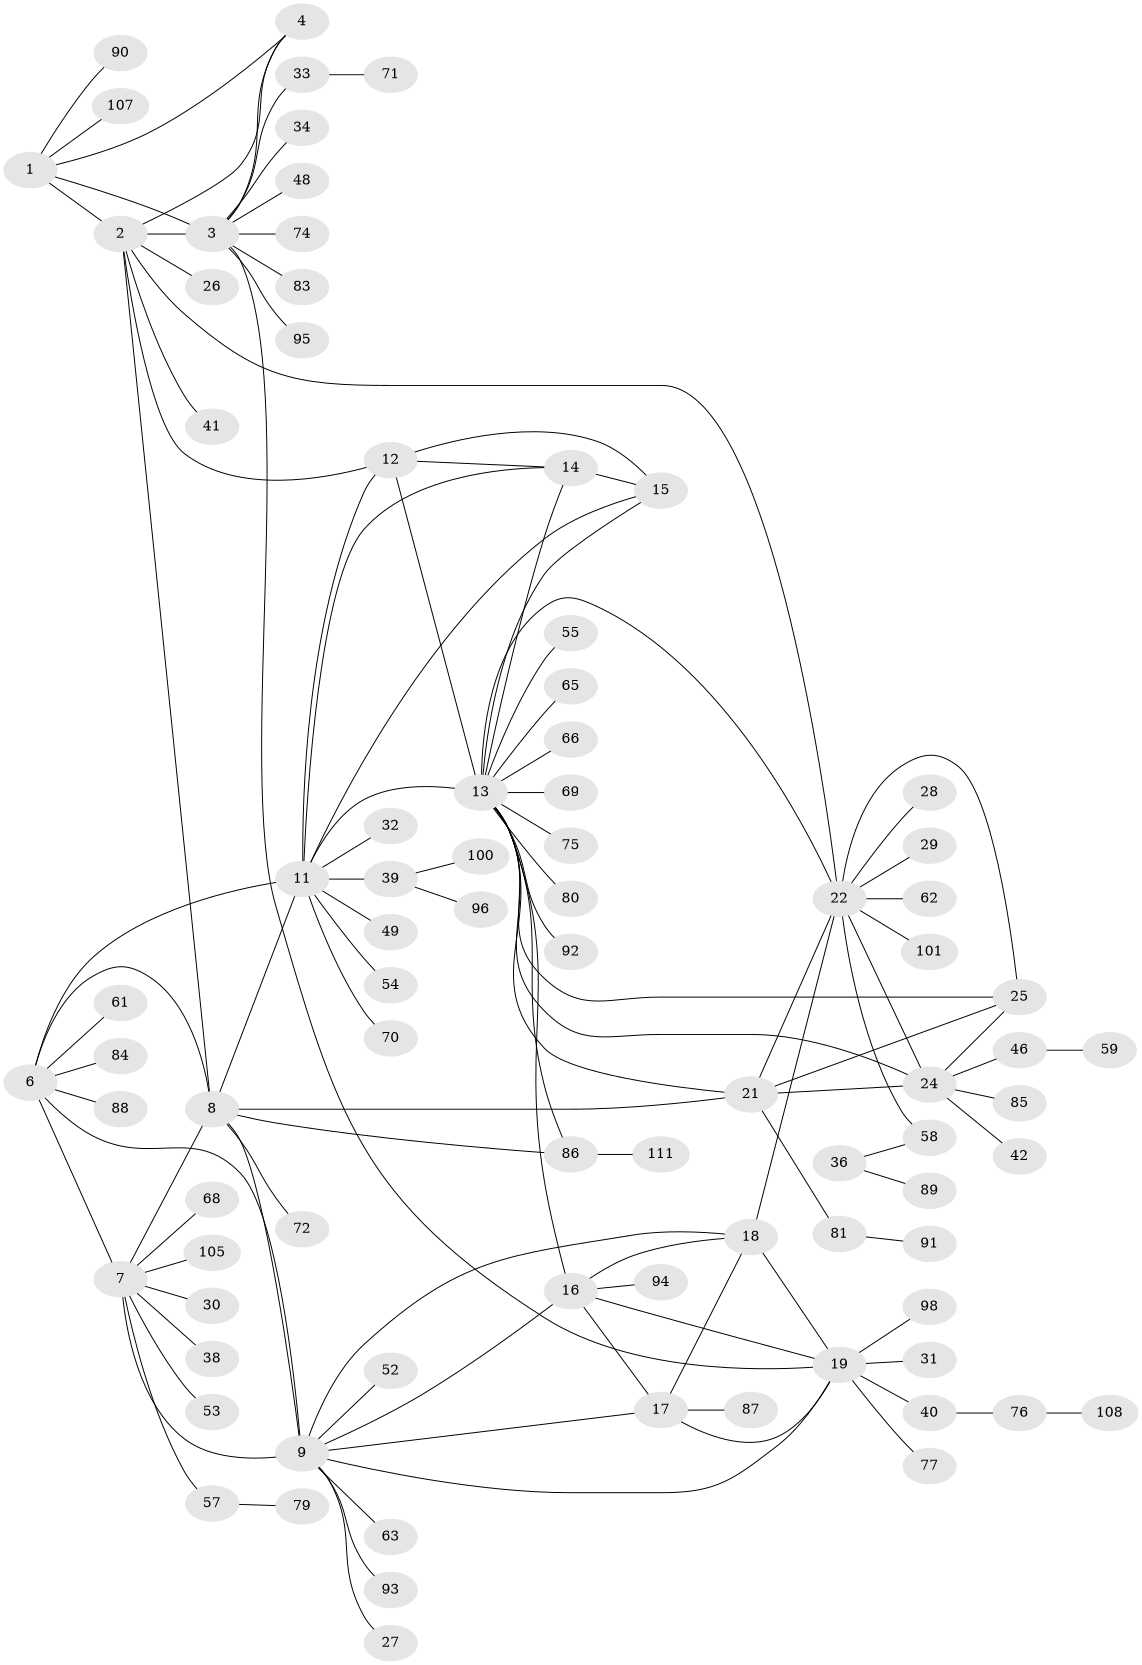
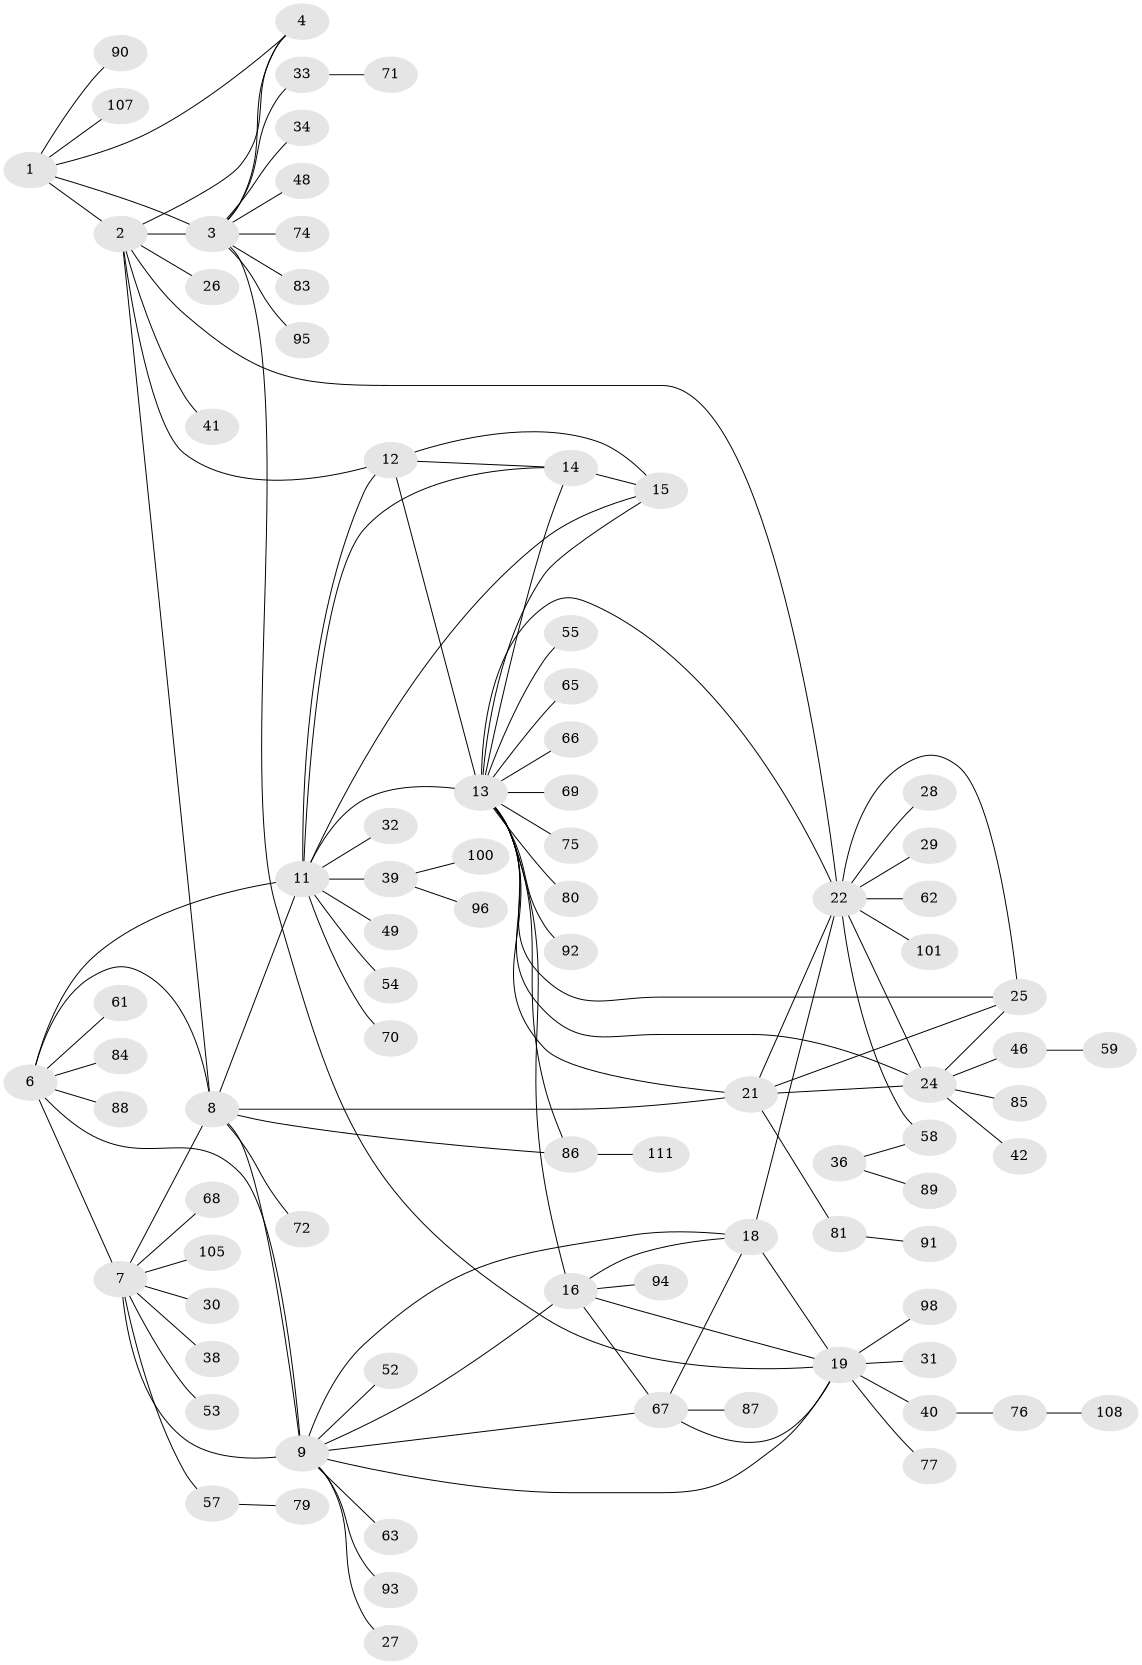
(661, 1410) -> (661, 1410)
